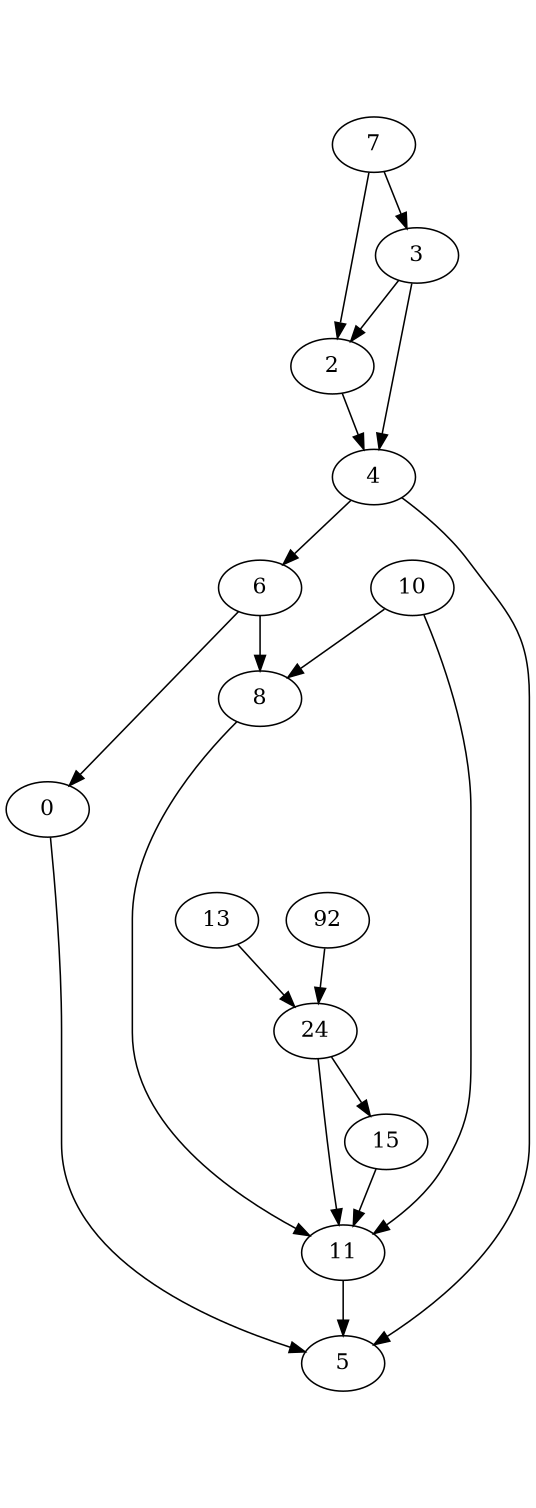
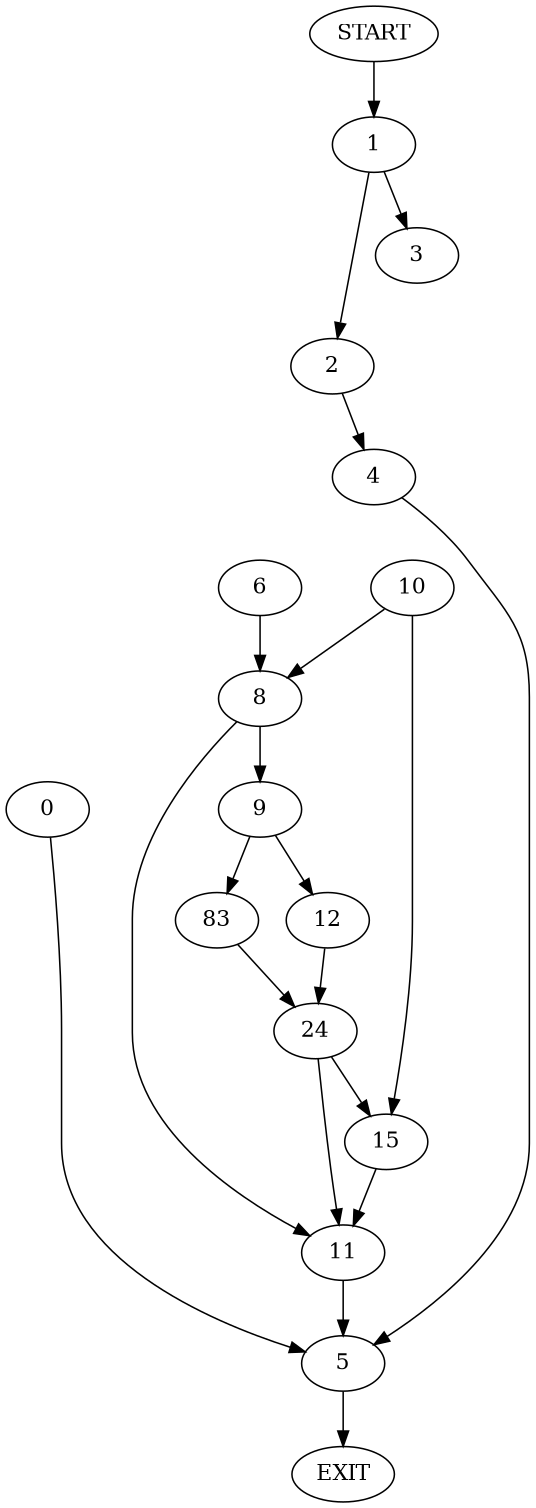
none -> (374, 34)
(374, 145) -> (374, 145)
(380, 305) -> none
(397, 359) -> none
(323, 527) -> none
(159, 693) -> none
none -> (260, 809)
(217, 920) -> (217, 920)
(328, 920) -> (328, 920)
(471, 931) -> (412, 858)
none -> (343, 1474)
